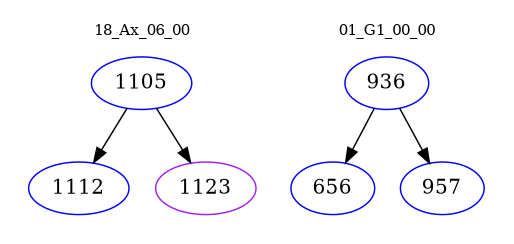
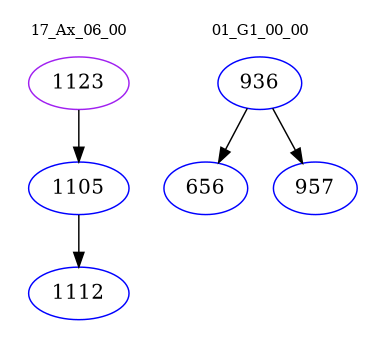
(142, 31) -> (79, 31)
(170, 129) -> (79, 129)
